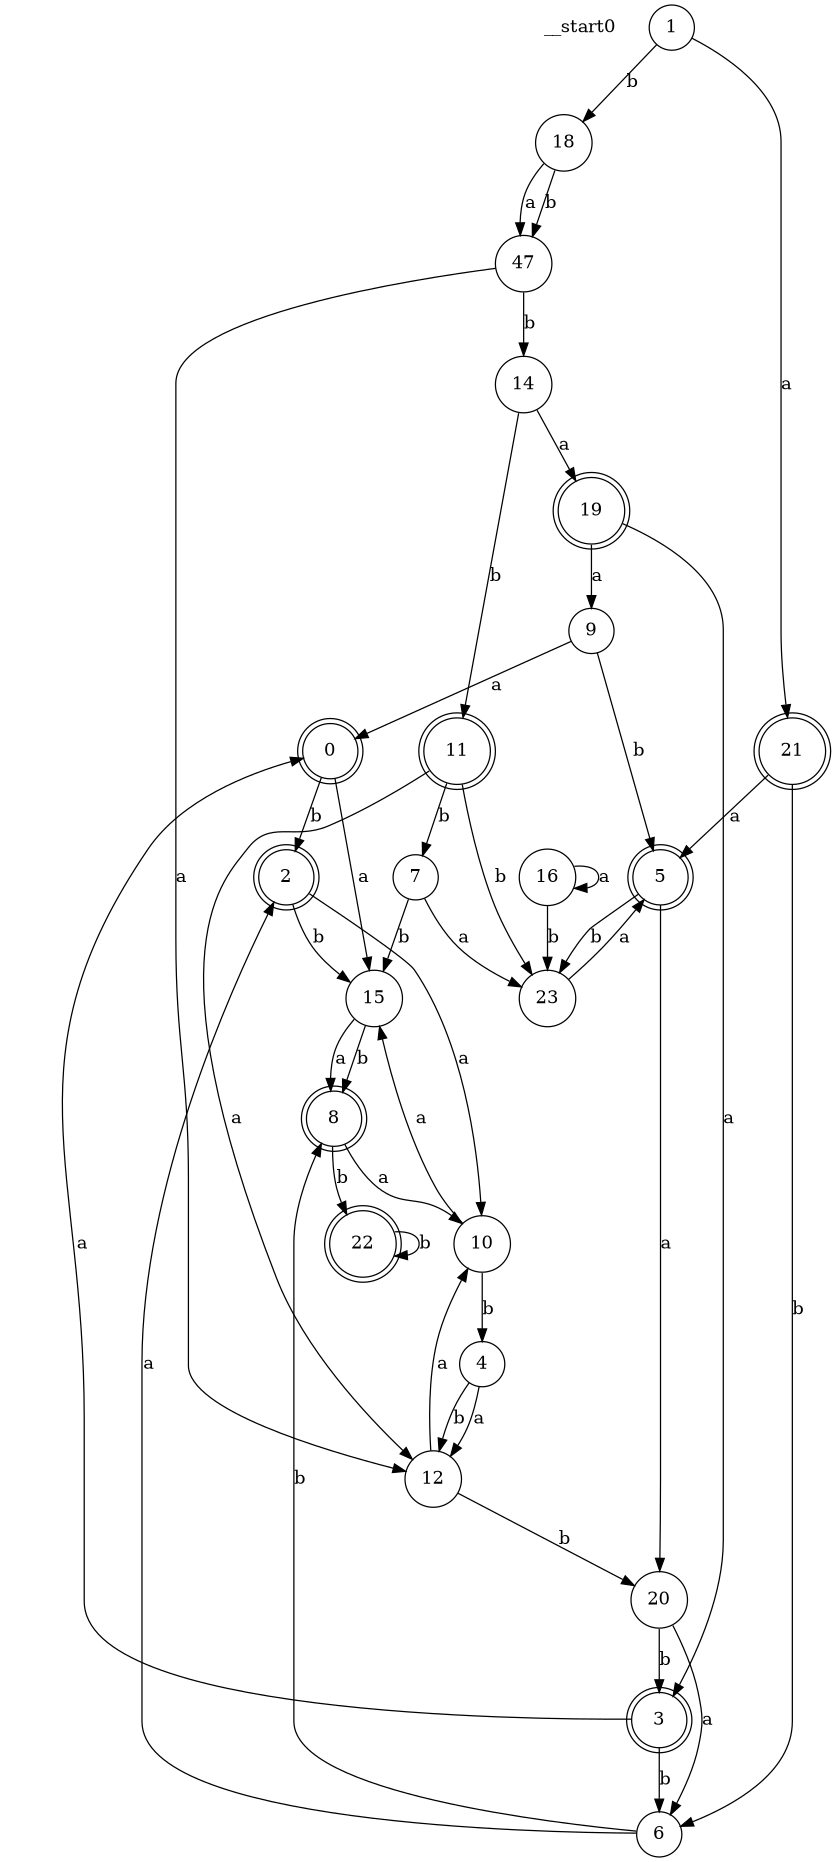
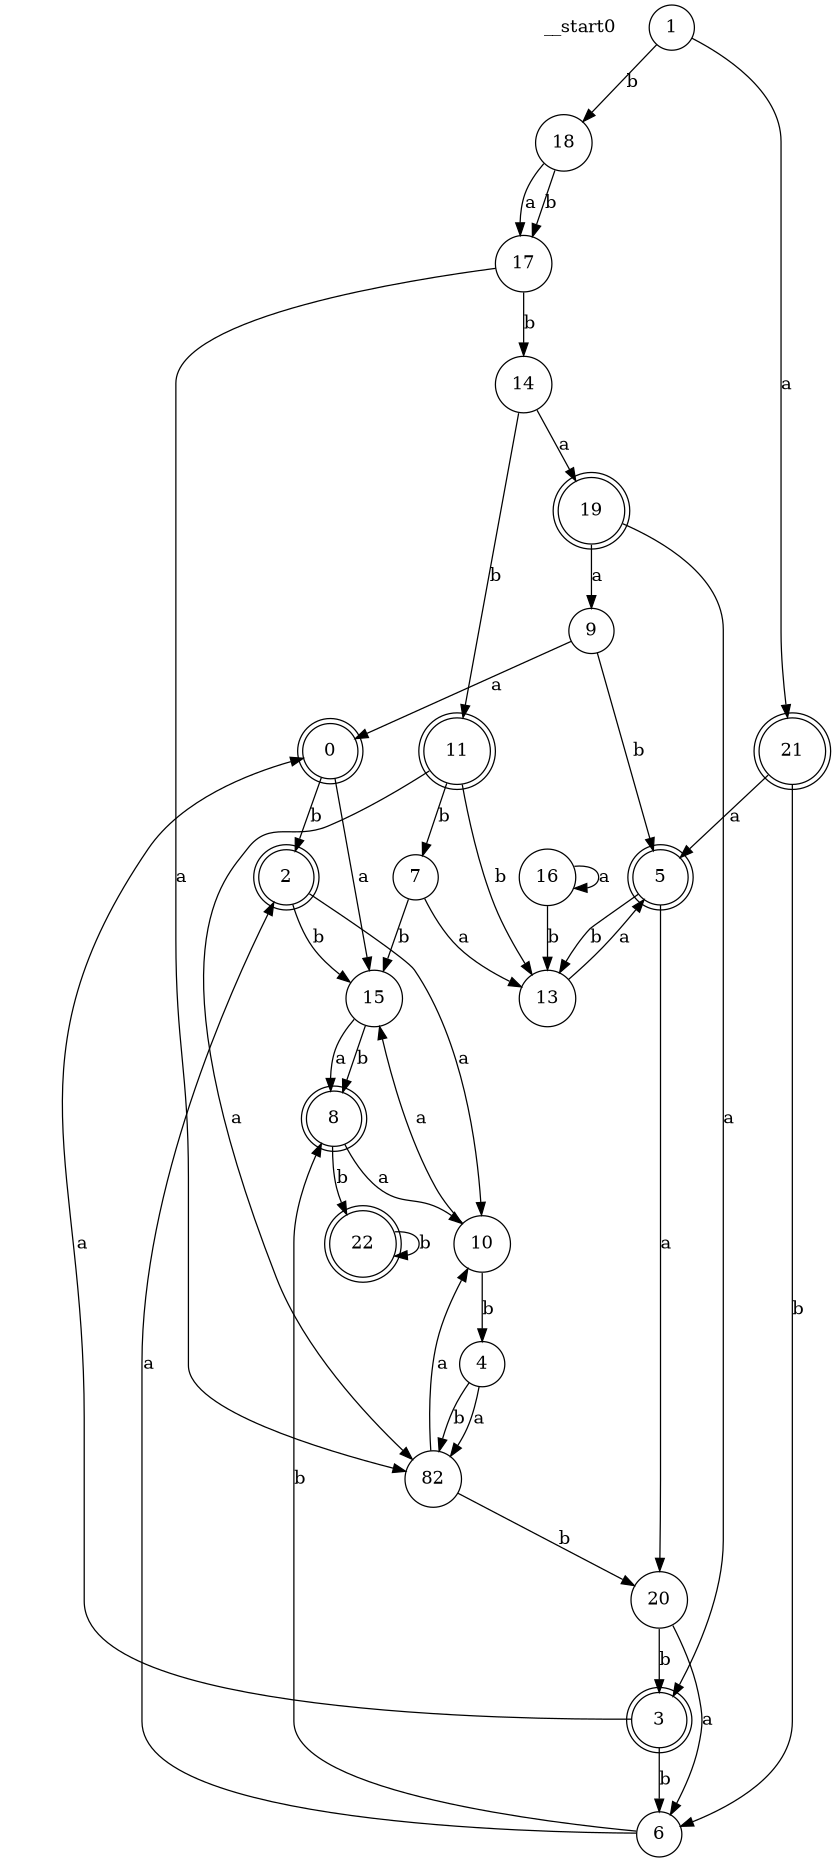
(524, 264) -> (524, 264)
(548, 998) -> (548, 998)
(433, 1479) -> (433, 1479)
